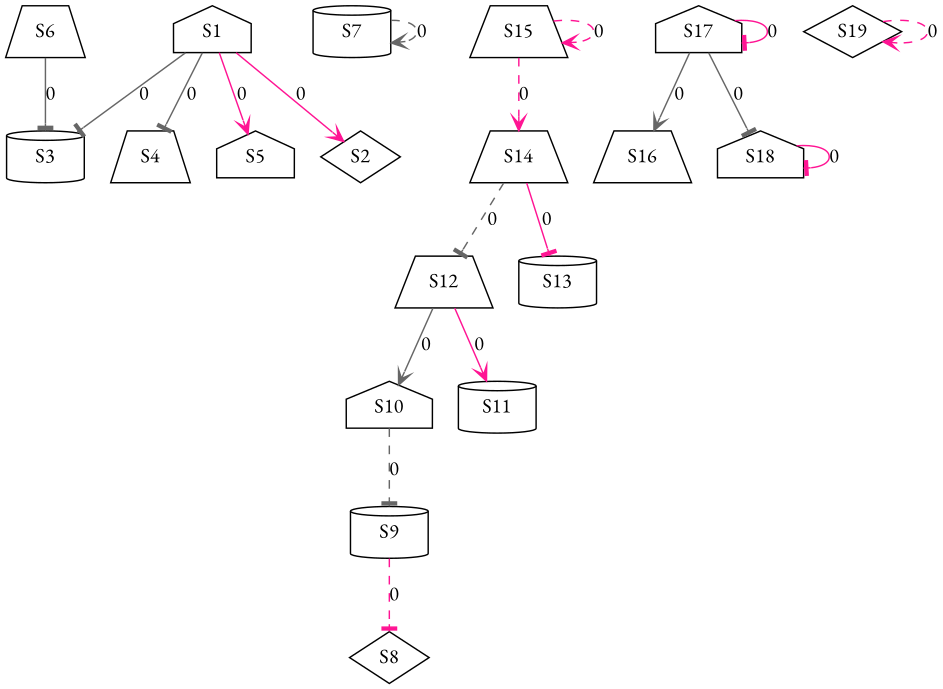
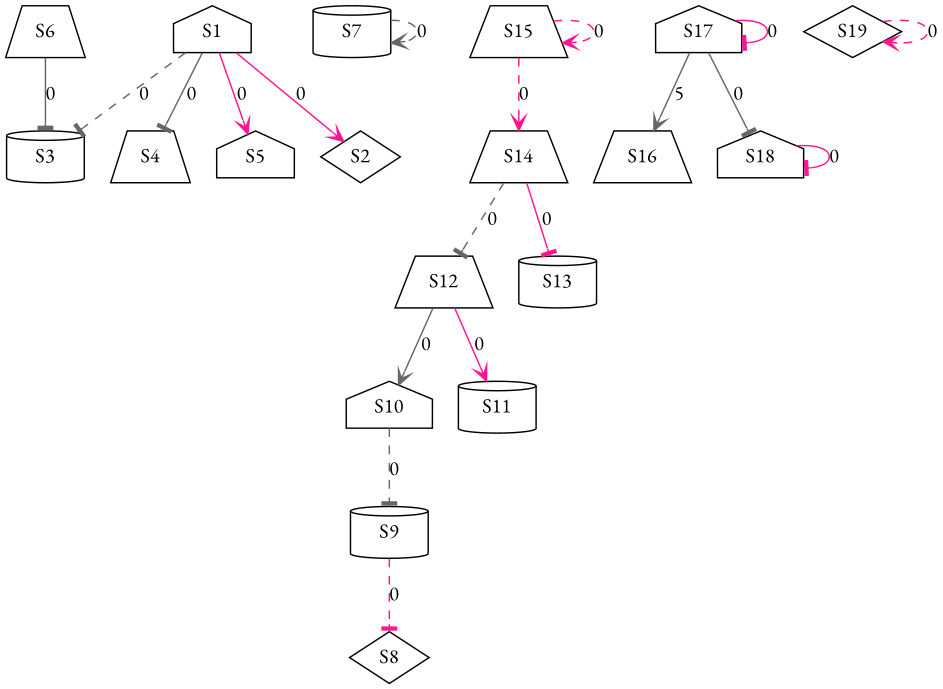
(134, 90) -> (134, 90)
(679, 94) -> (679, 94)
